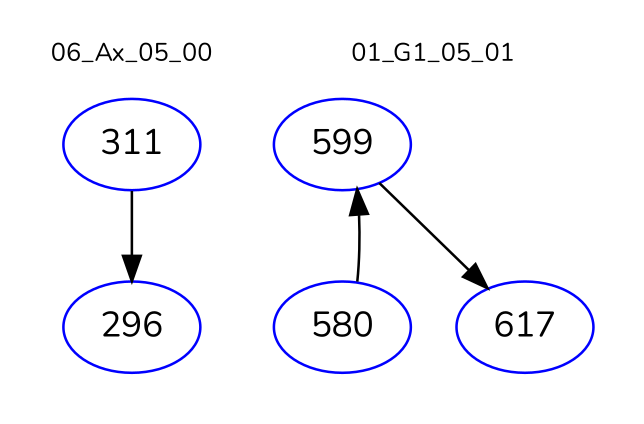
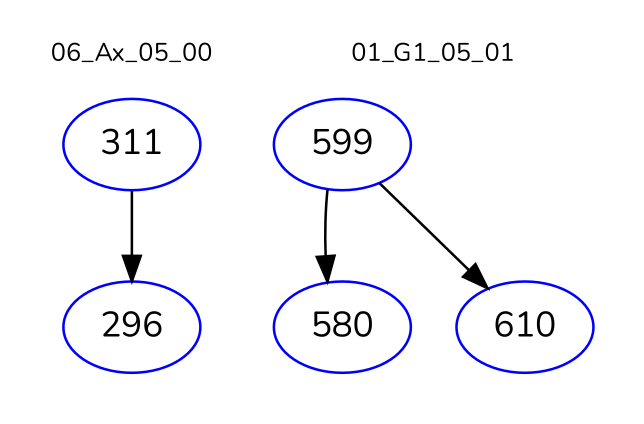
(359, 248) -> (325, 223)
(525, 327) -> (525, 327)
